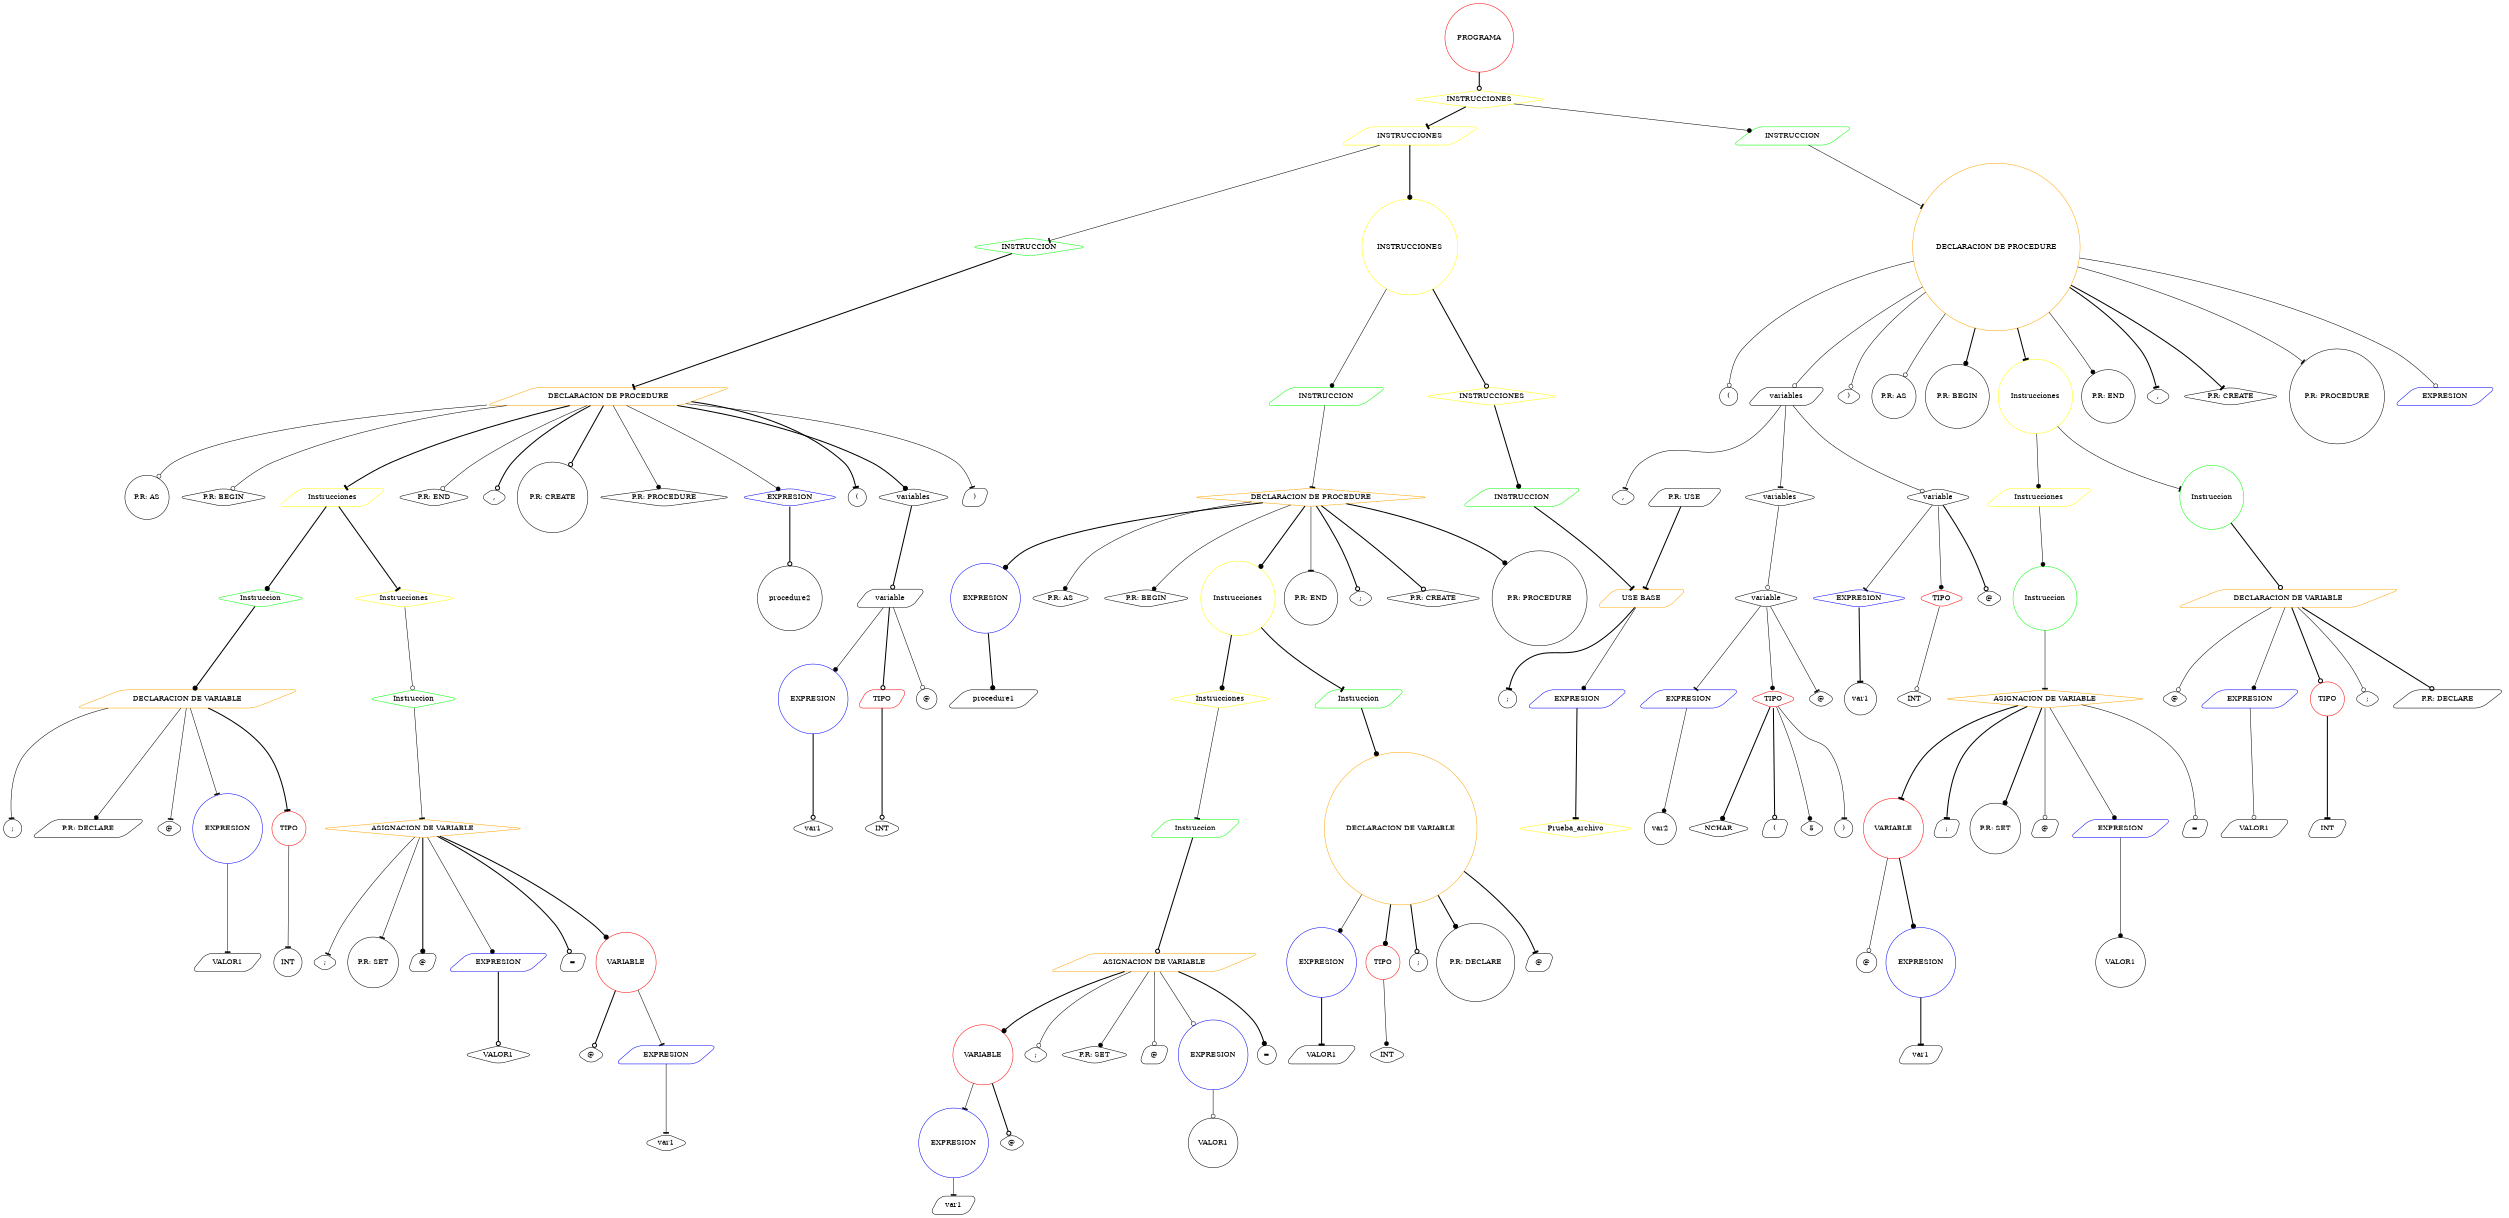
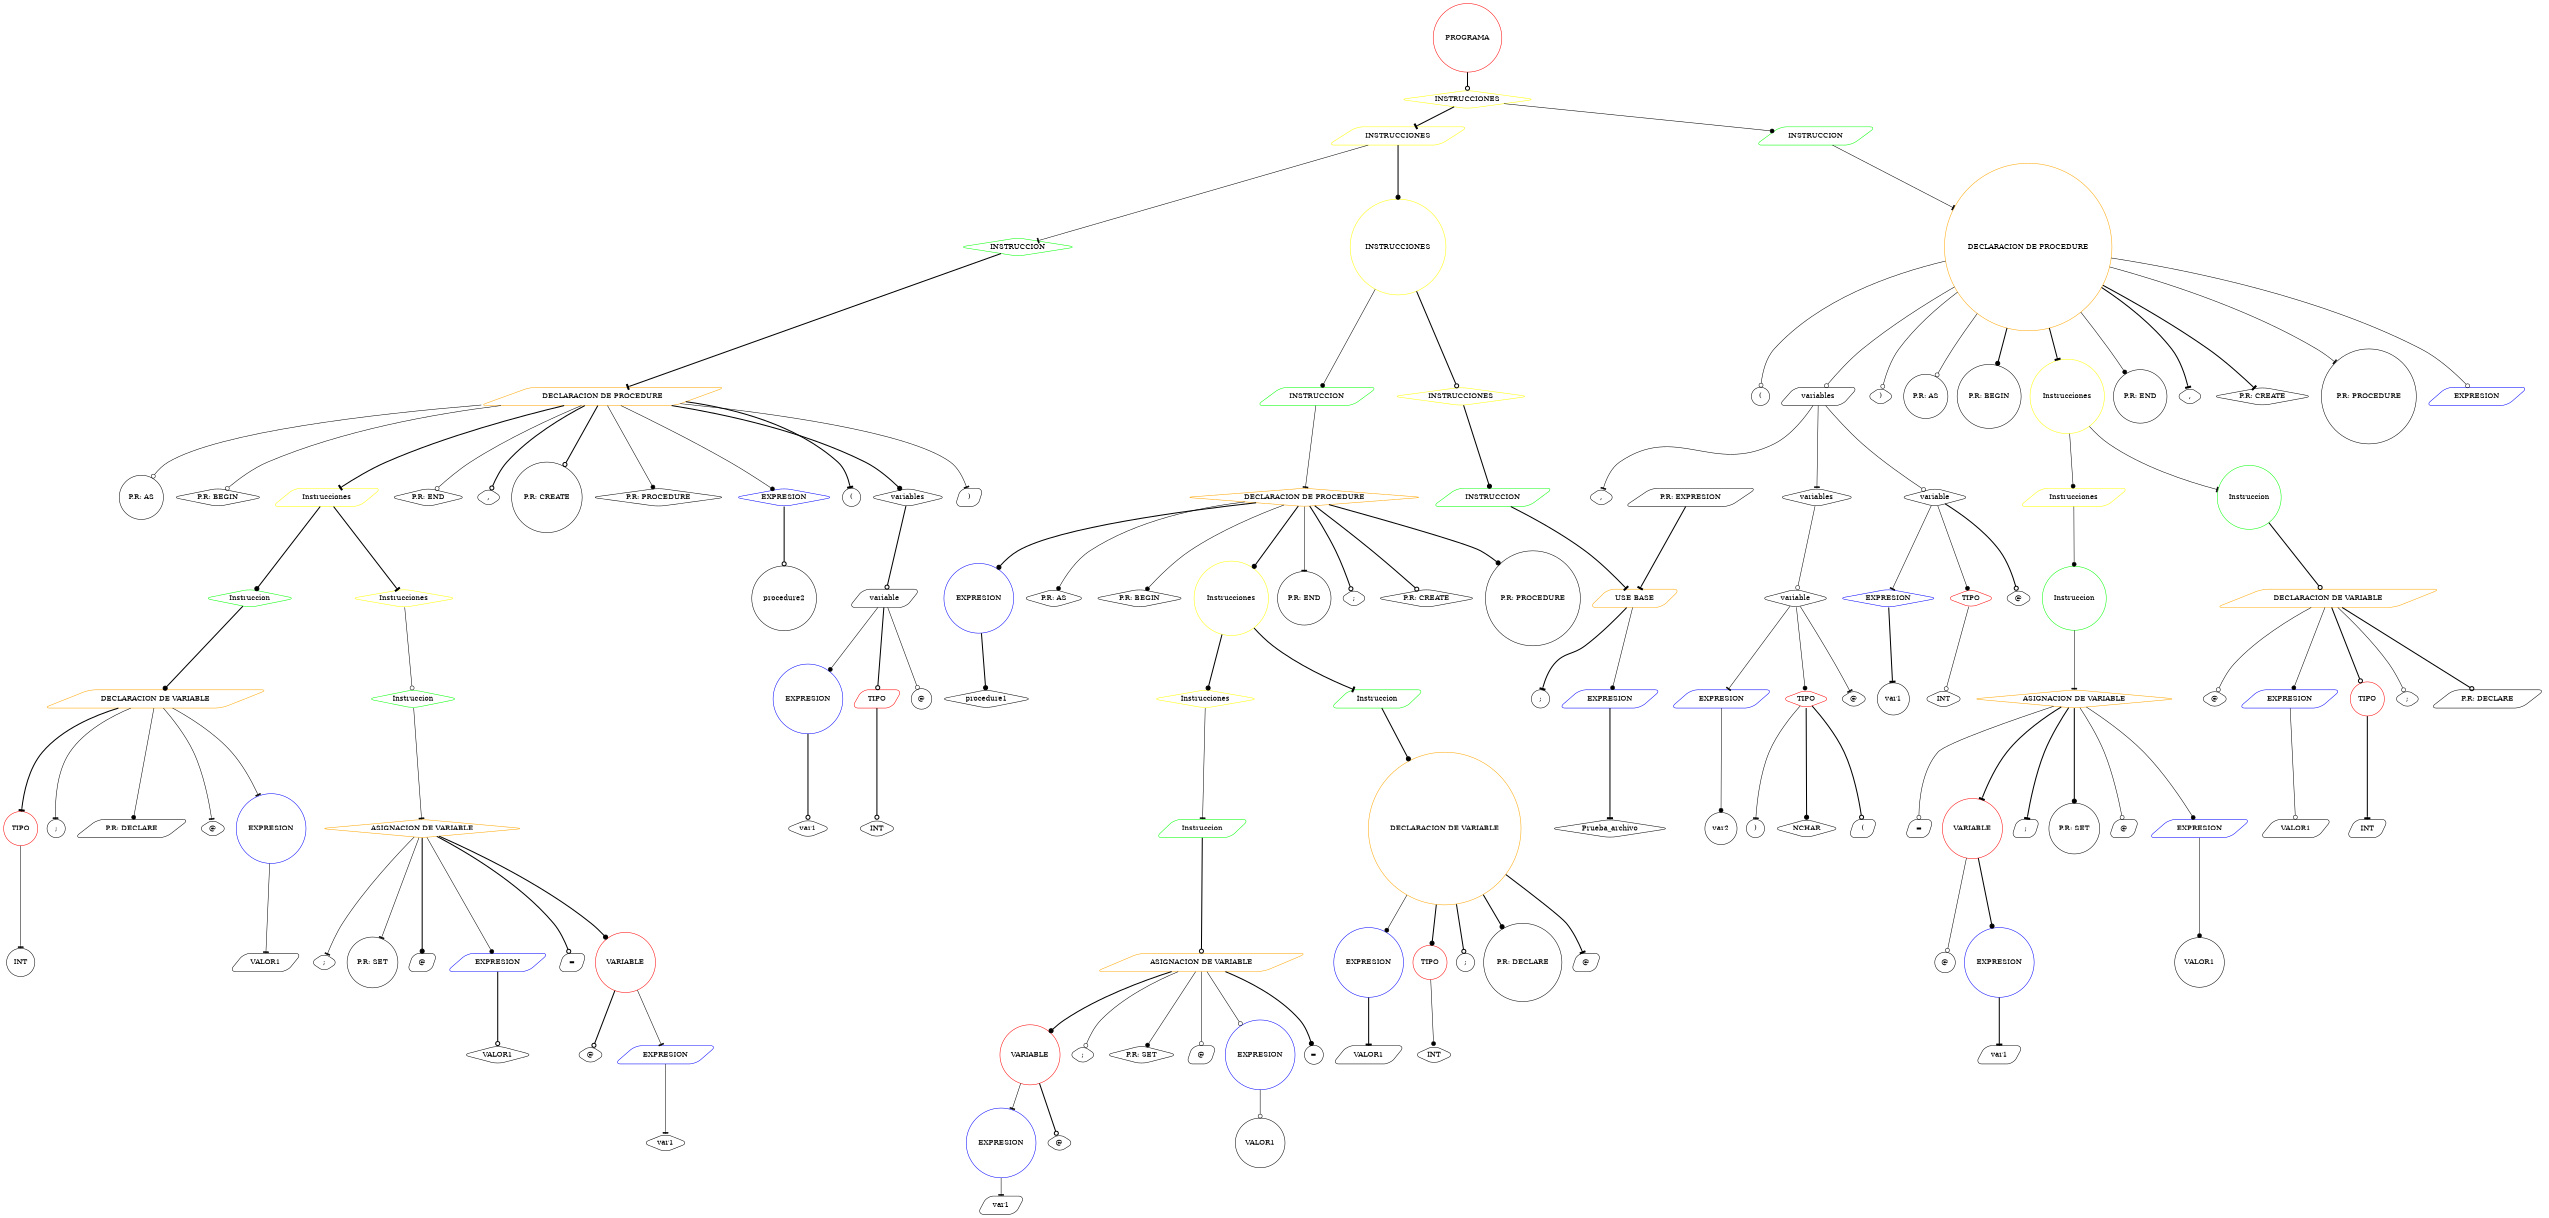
(1685, 497) -> (1691, 497)
(994, 699) -> (986, 699)
(1576, 829) -> (1610, 829)
(1812, 829) -> none
